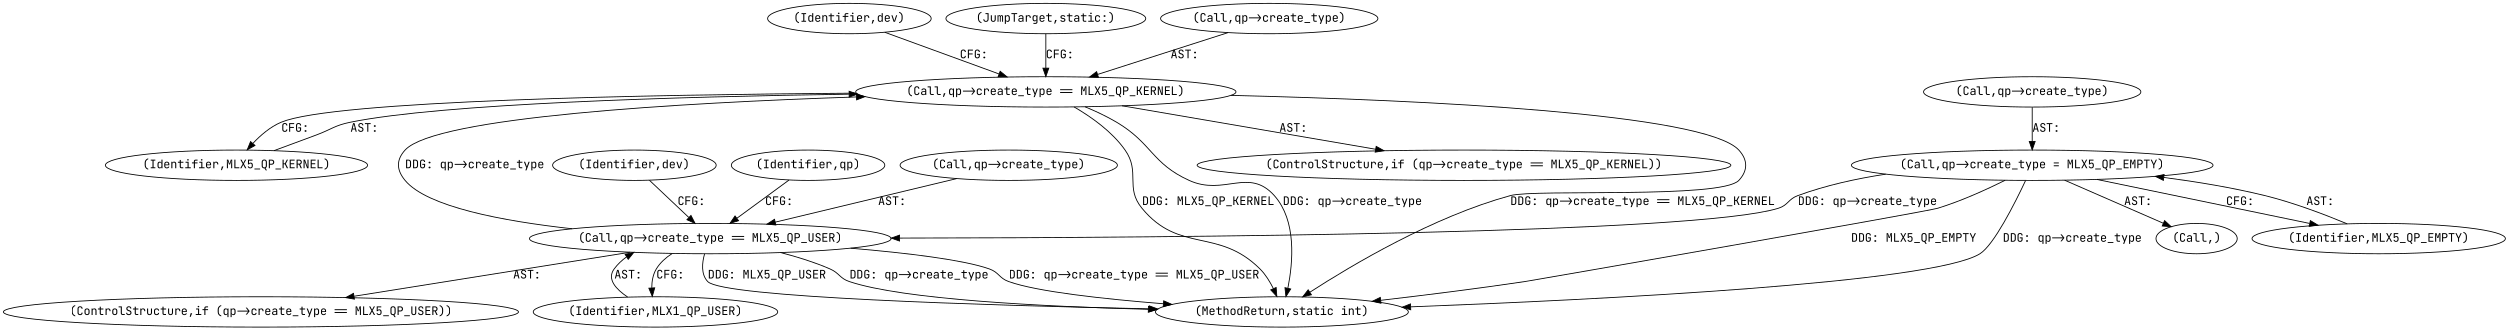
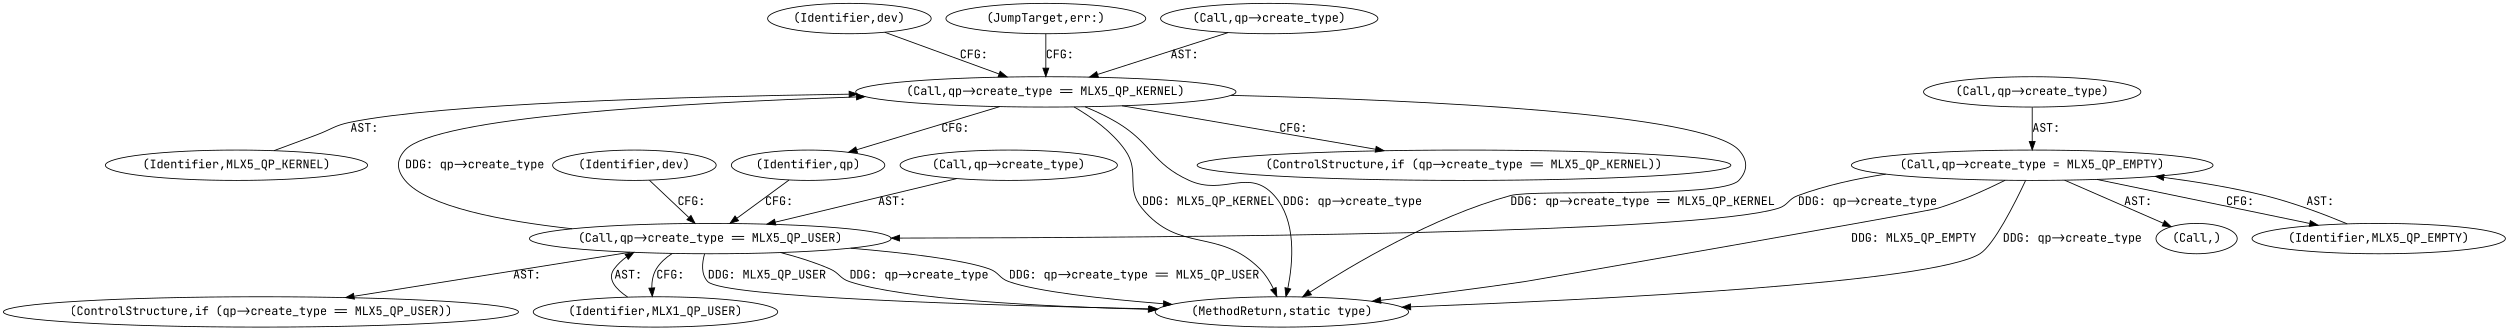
(1046, 19) -> (1046, 19)
(520, 100) -> (928, 128)
(1297, 129) -> (1297, 129)
(1282, 312) -> (1282, 312)
